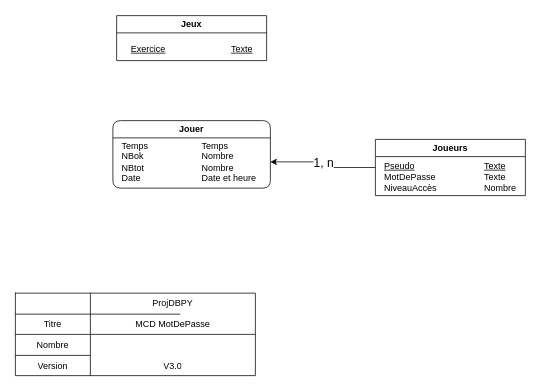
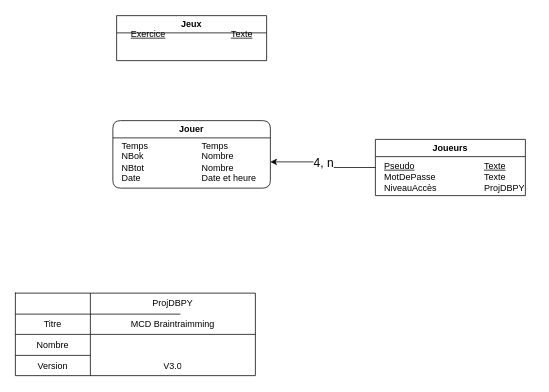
(192, 49) -> (192, 34)
(324, 162) -> (324, 162)
(434, 177) -> (439, 177)
(173, 324) -> (173, 324)
